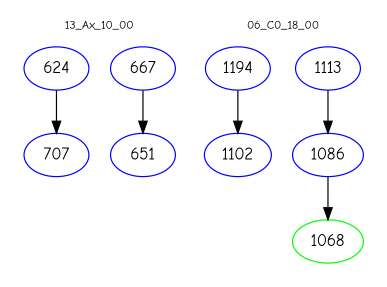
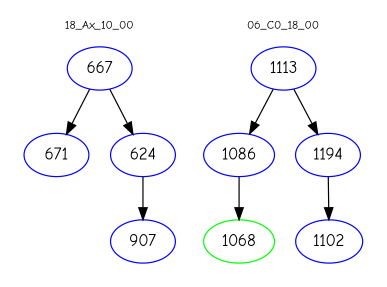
(100, 26) -> (100, 26)
none -> (119, 106)
none -> (303, 106)
(56, 155) -> (143, 241)
(143, 155) -> (56, 155)
